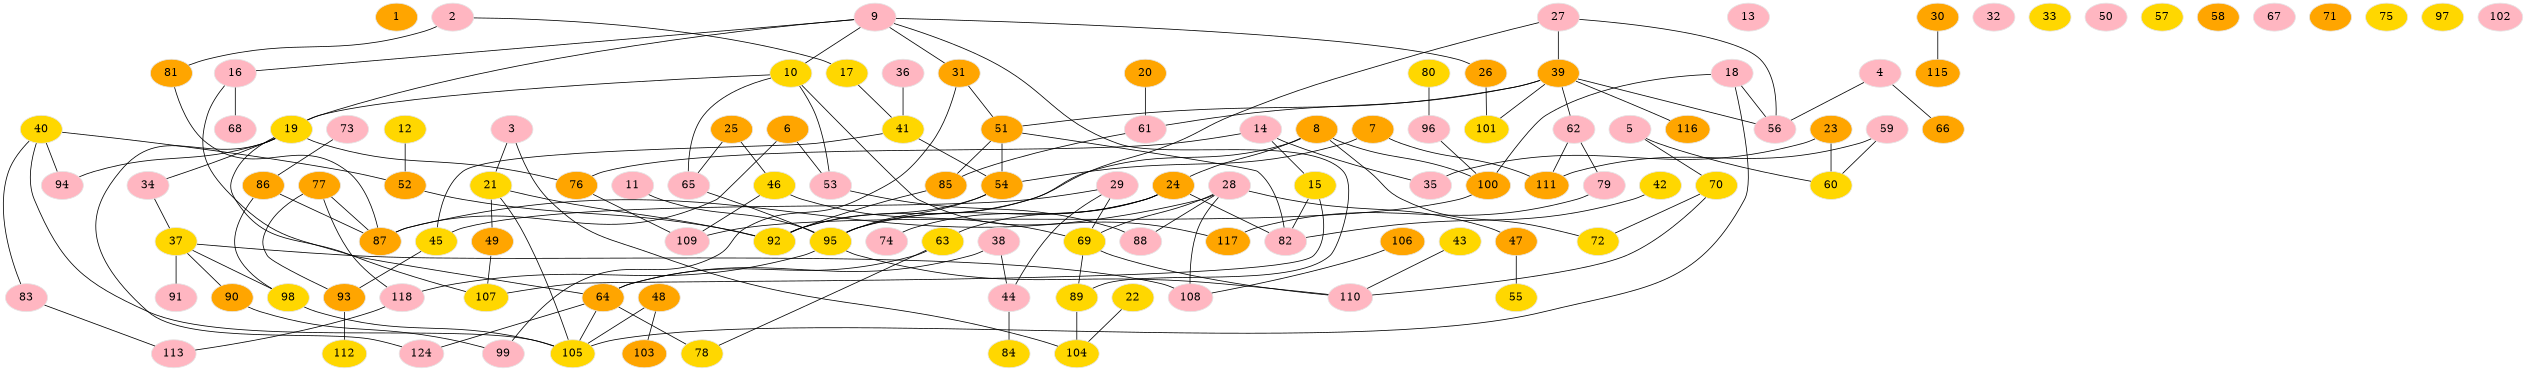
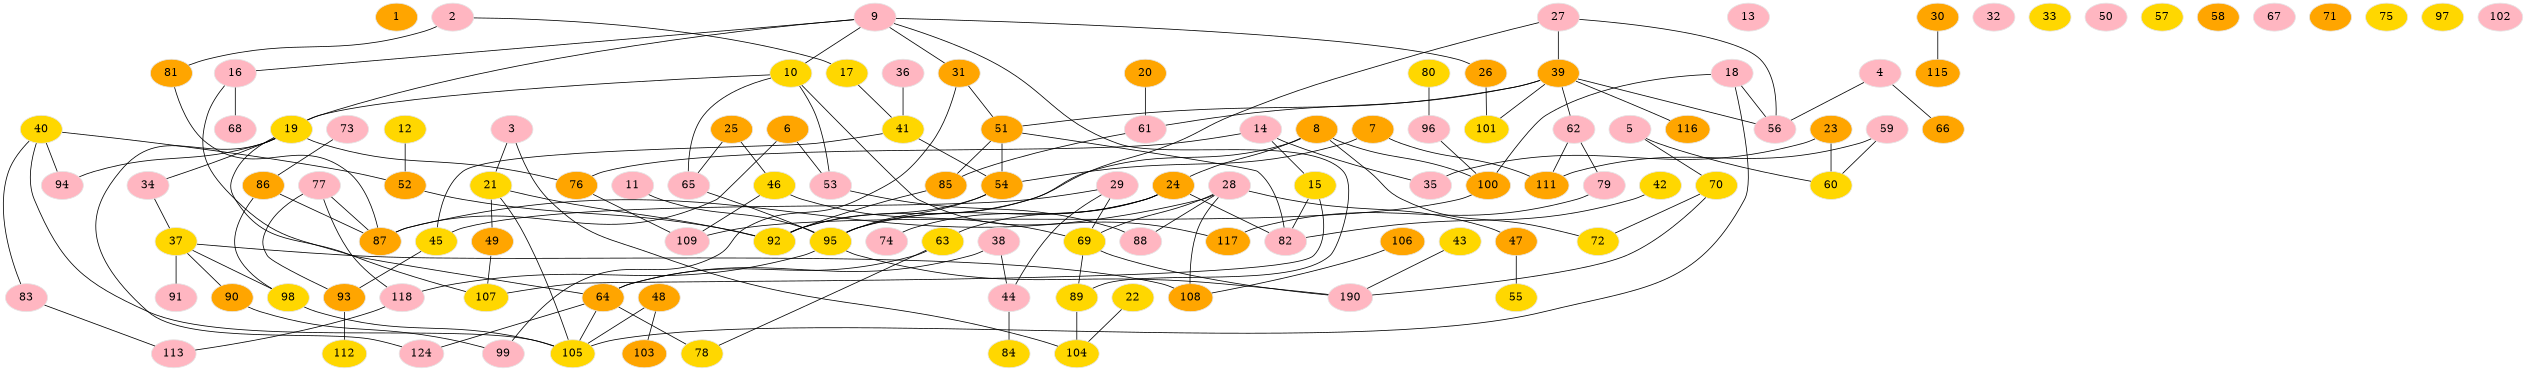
(319, 185) -> (319, 185)
(1191, 298) -> (1191, 298)
(1350, 298) -> (1350, 298)
